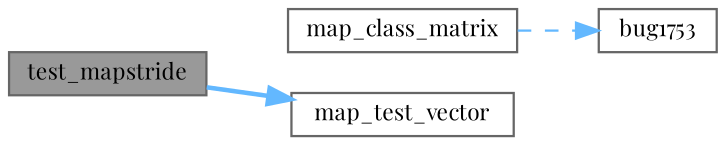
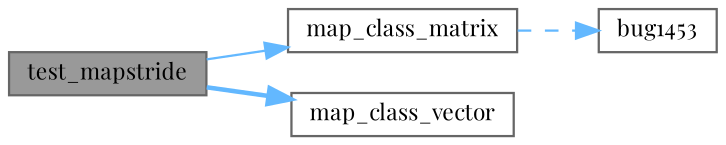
(658, 31) -> (658, 31)
none -> (236, 55)
(403, 115) -> (403, 115)
